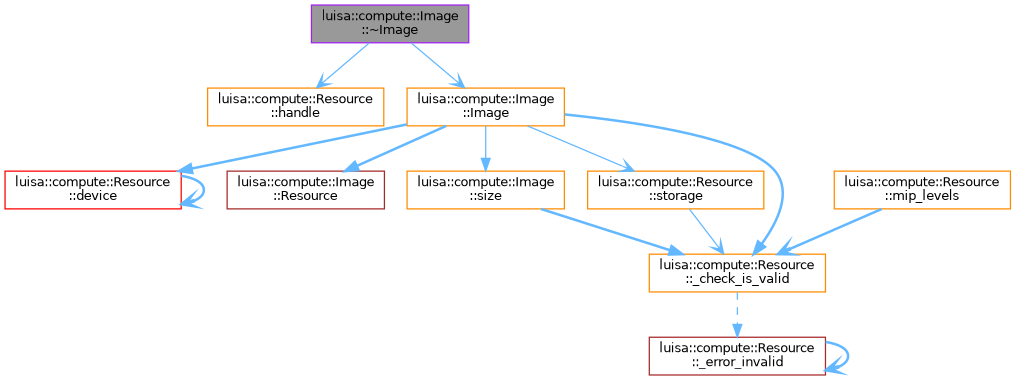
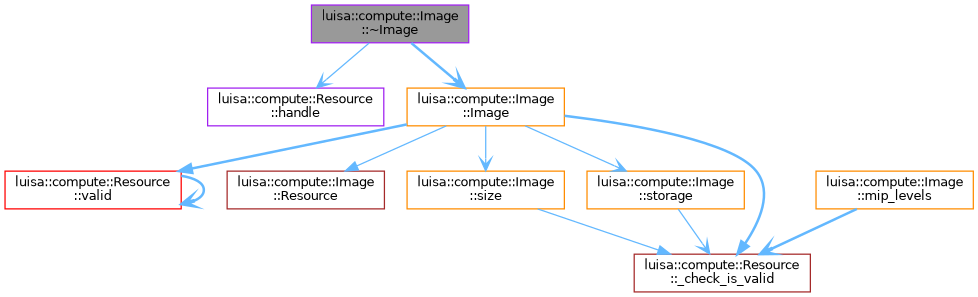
(433, 61) -> (433, 61)
(296, 107) -> (296, 107)
(486, 142) -> (486, 142)
(402, 146) -> (402, 146)
(93, 190) -> (93, 190)
(676, 190) -> (666, 190)
(922, 190) -> (895, 190)
(606, 230) -> (598, 230)
(737, 273) -> (722, 273)
(737, 356) -> none
